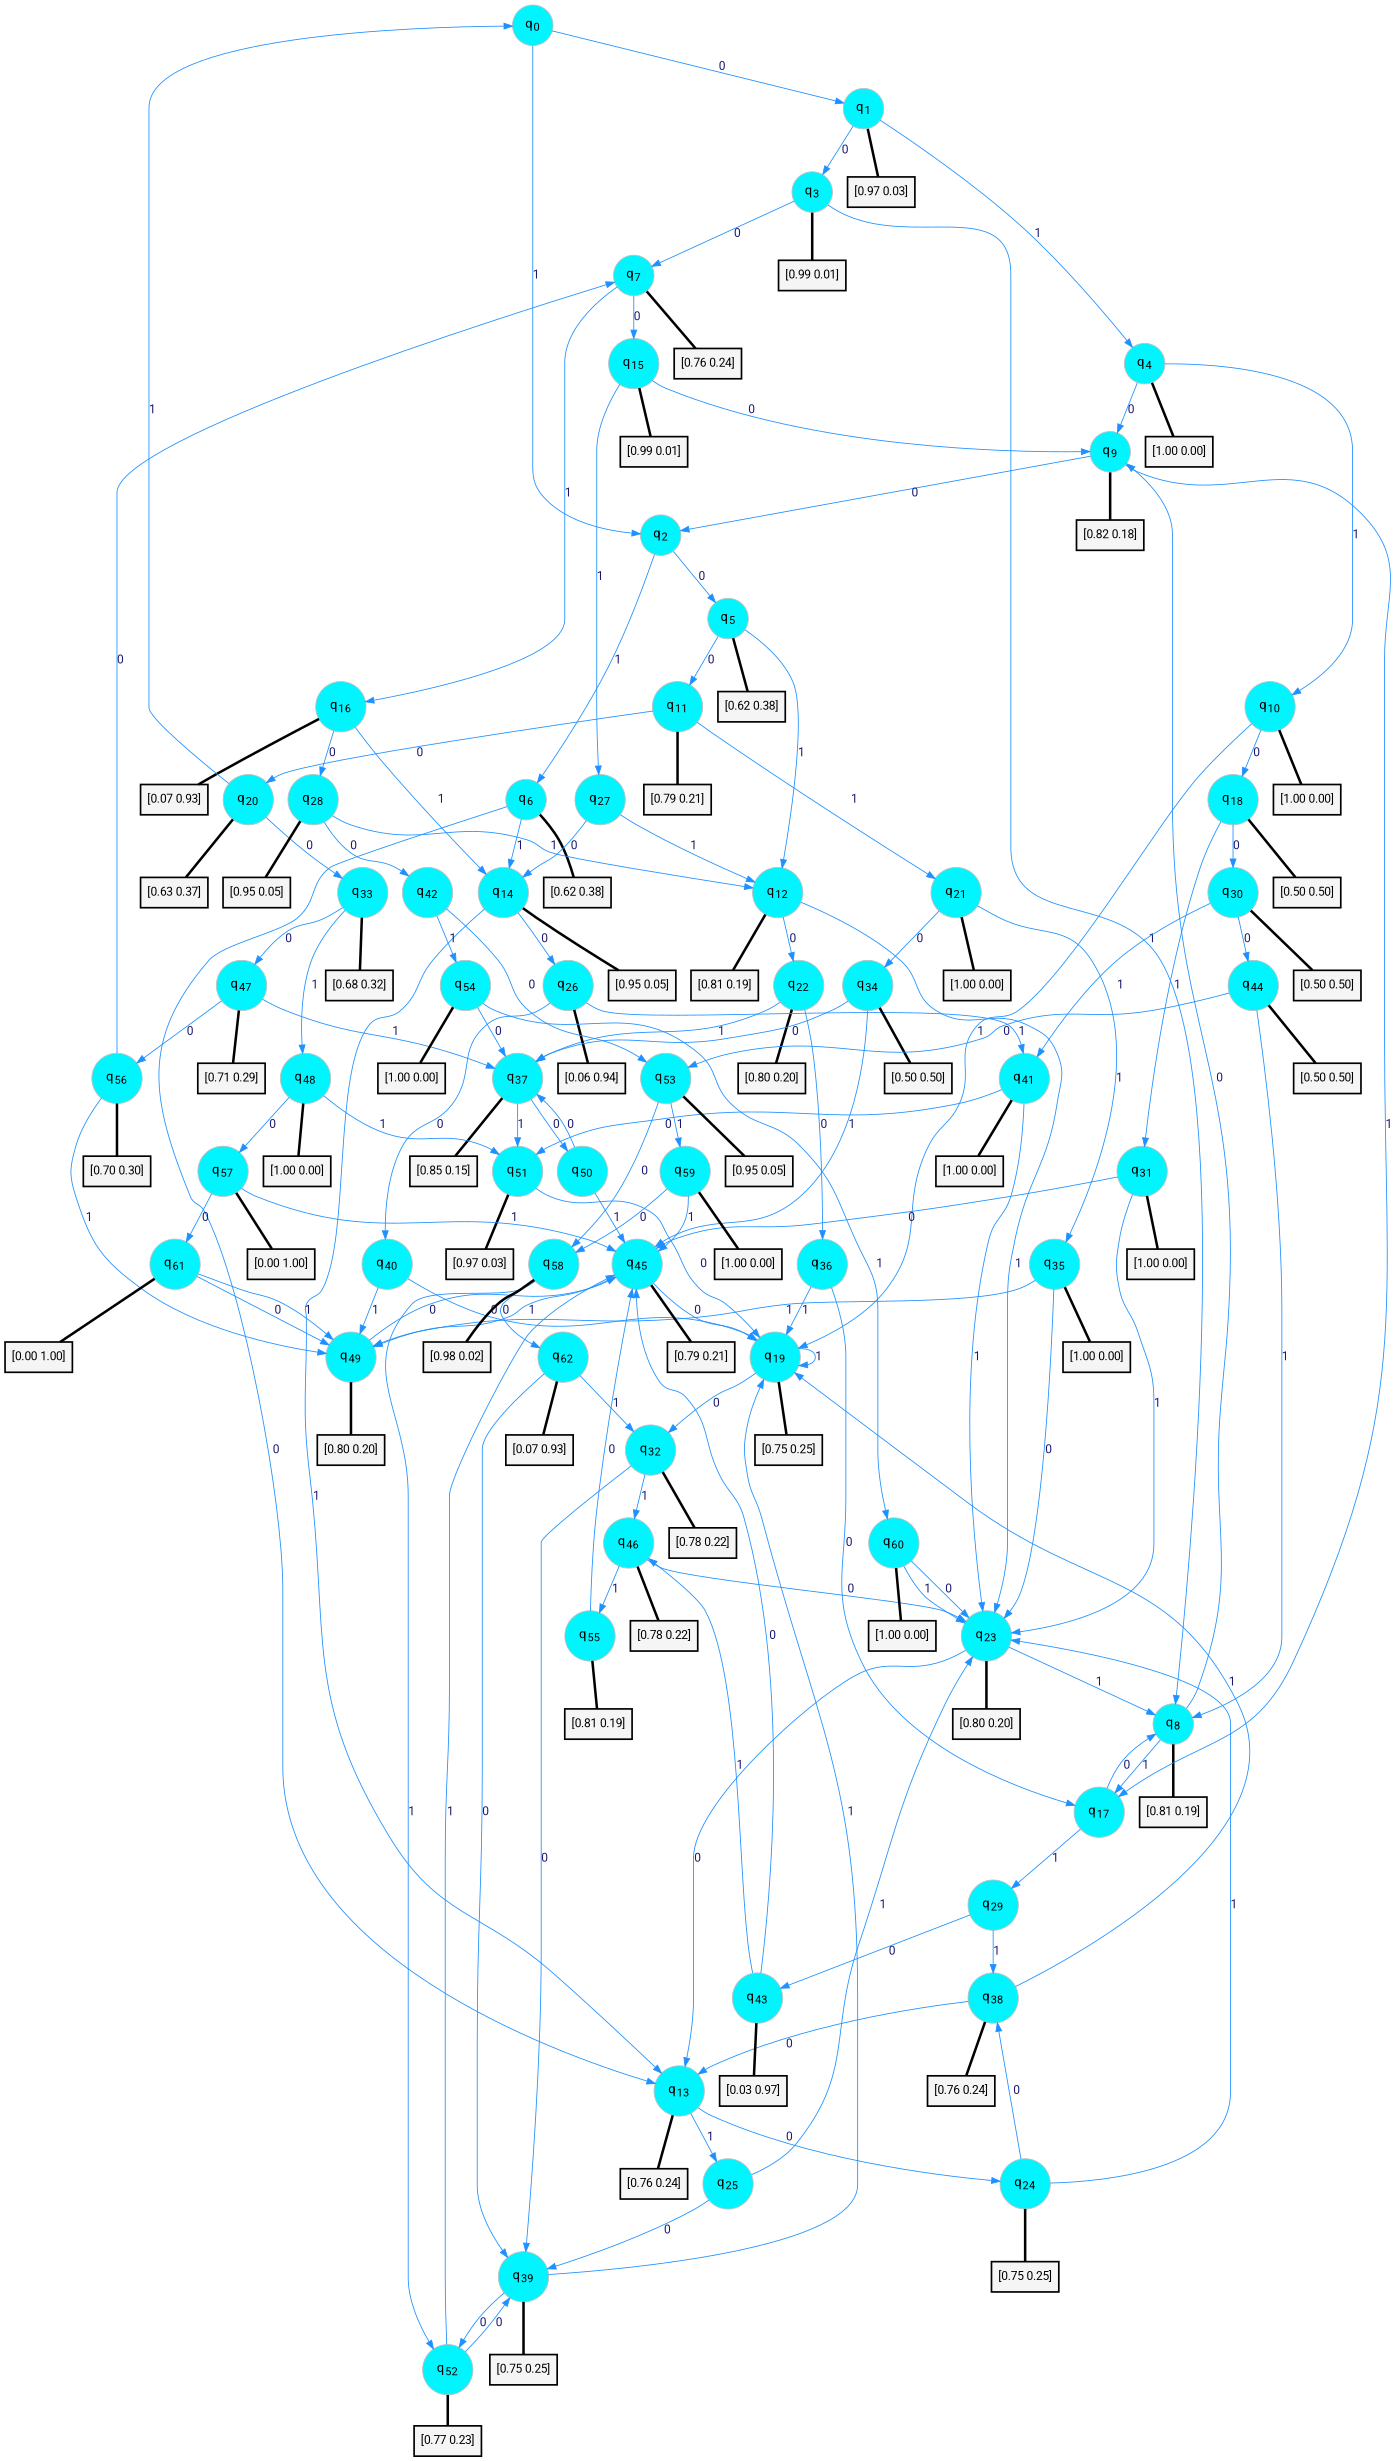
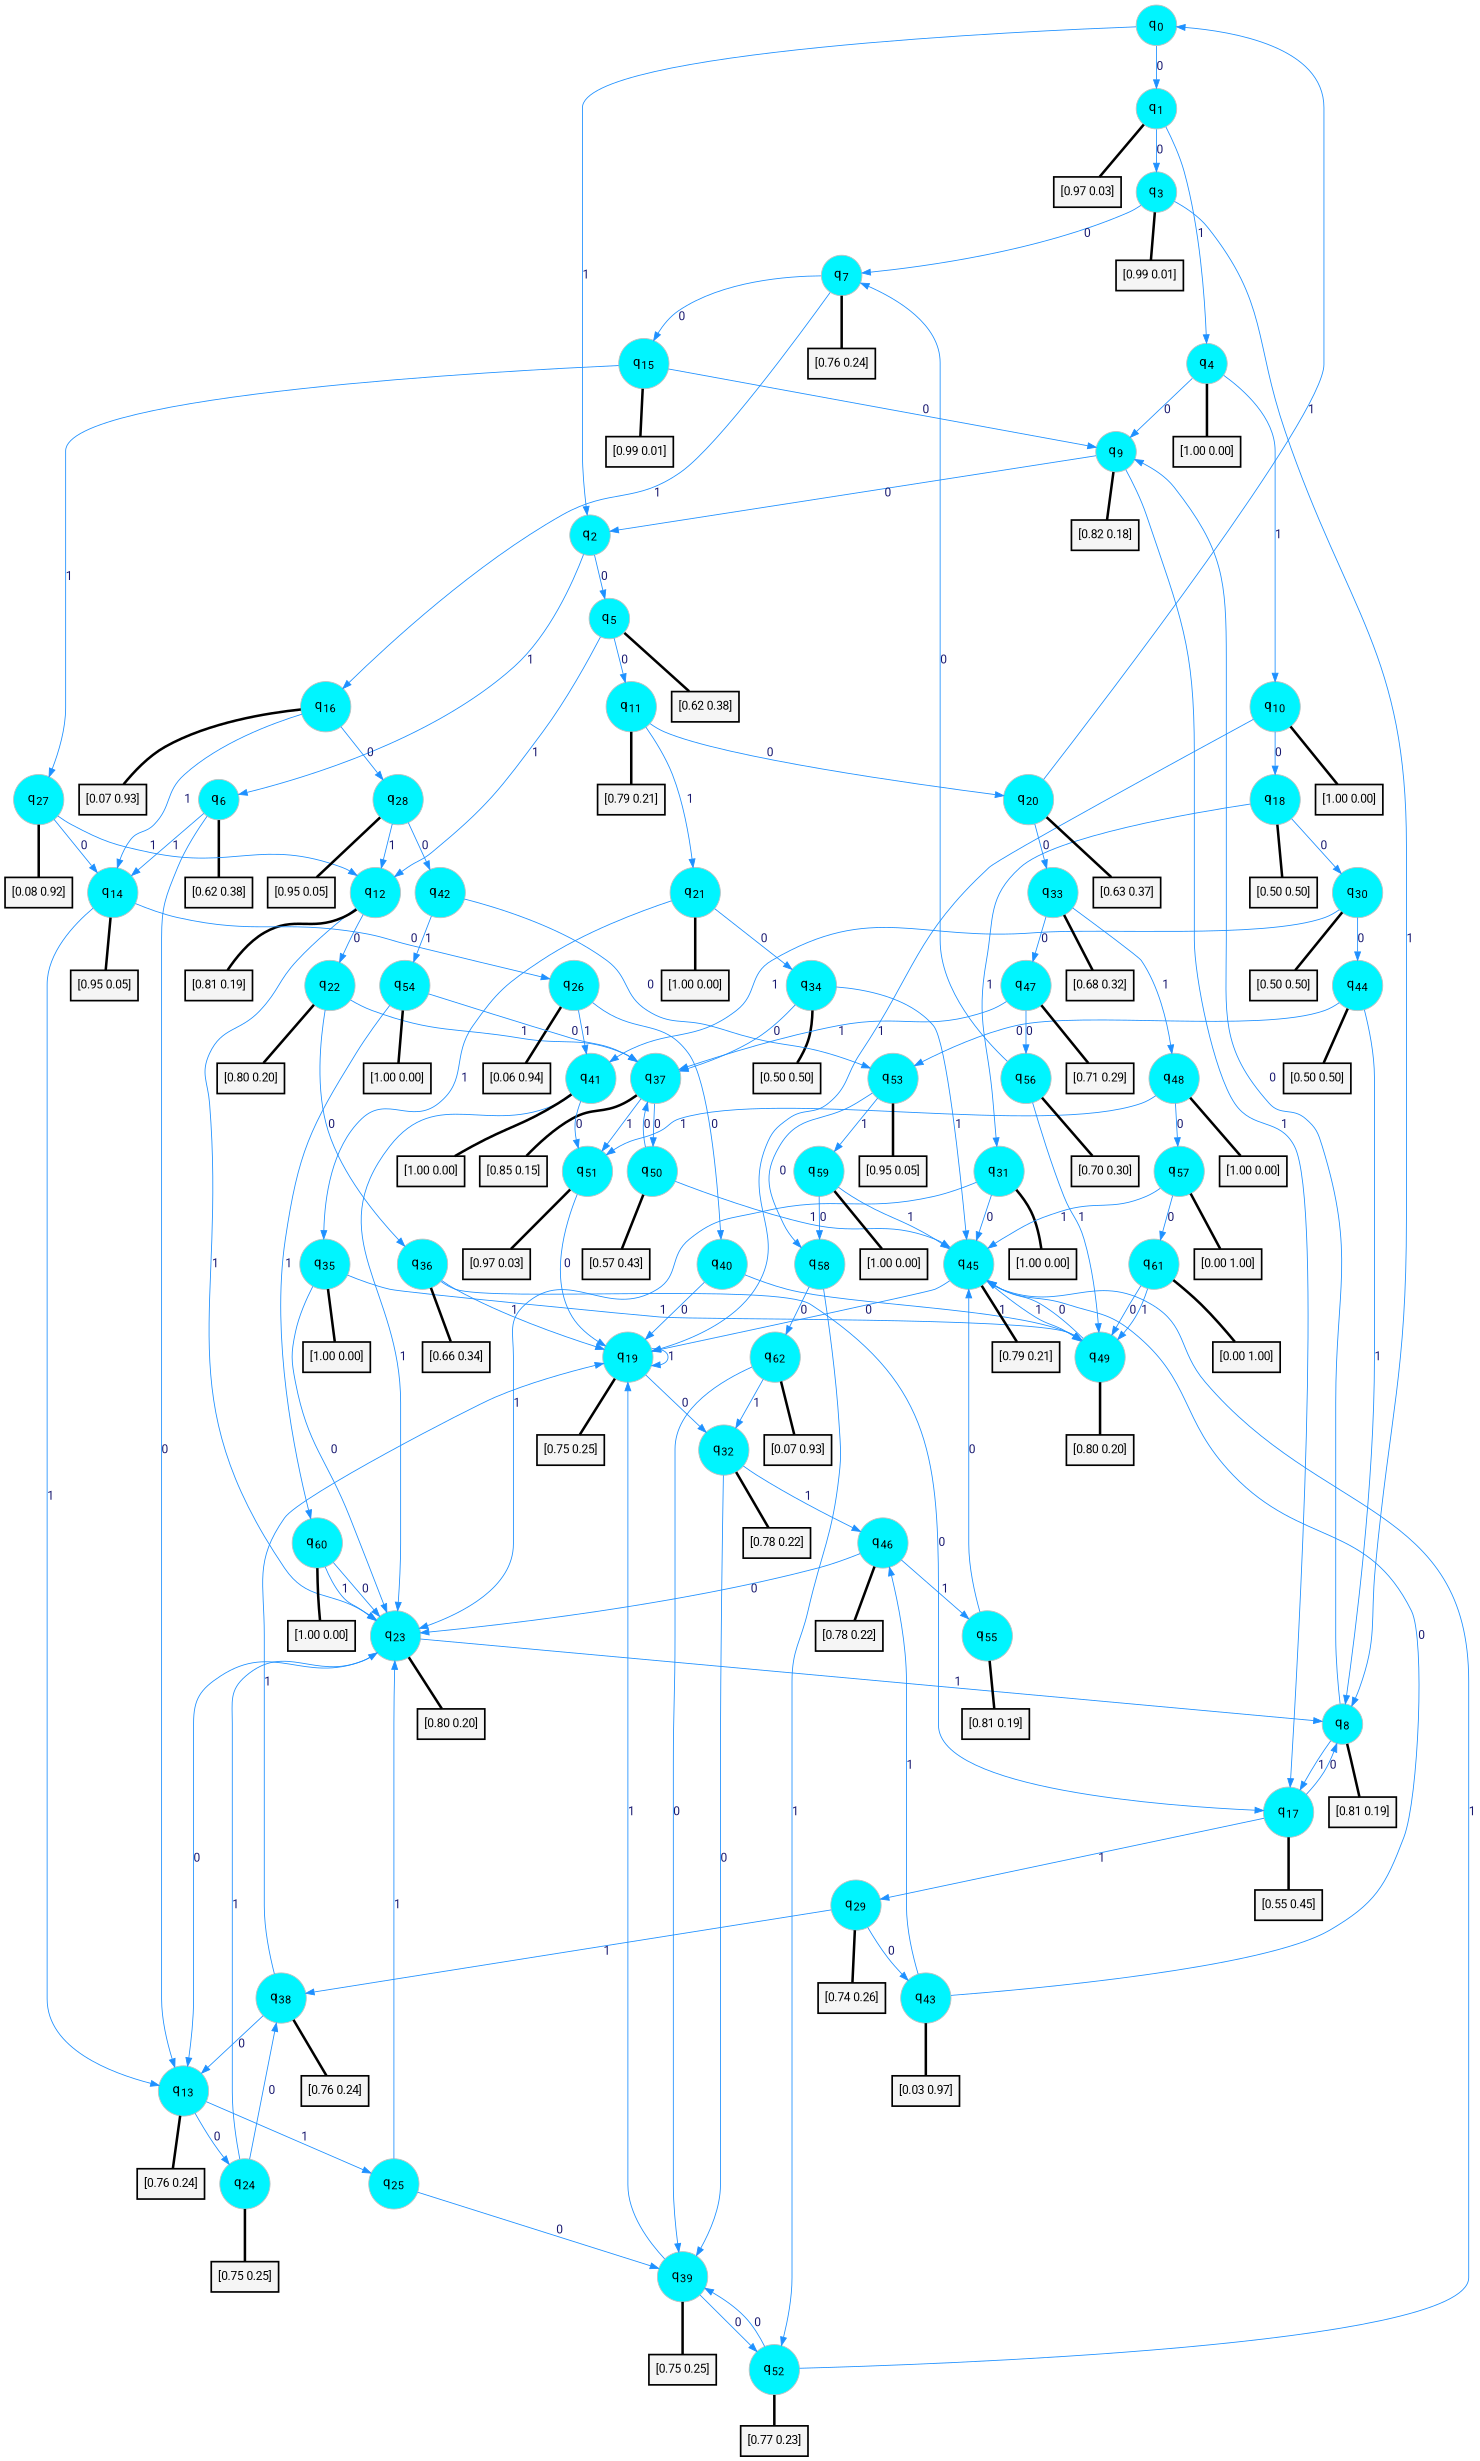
none -> (39, 893)
none -> (616, 1264)
none -> (456, 1357)
(457, 1357) -> none
none -> (1289, 1905)
none -> (852, 1998)
